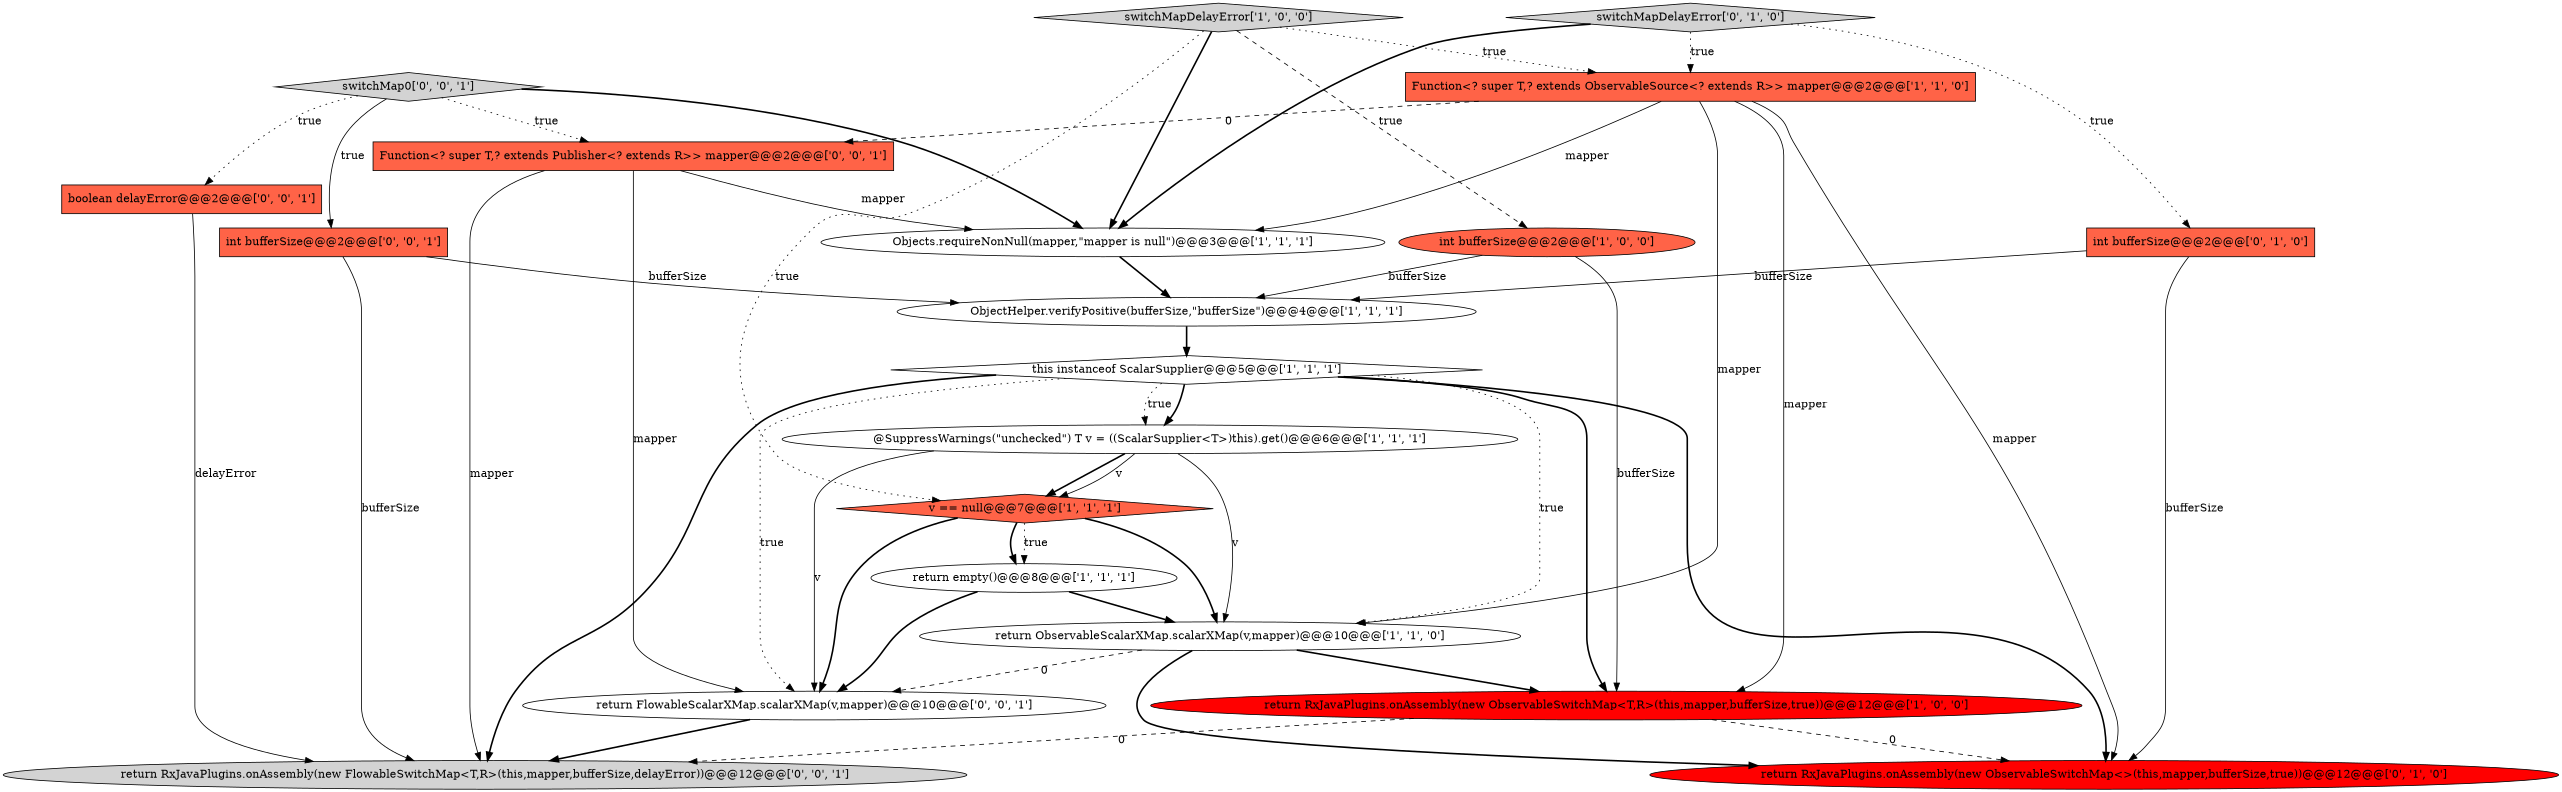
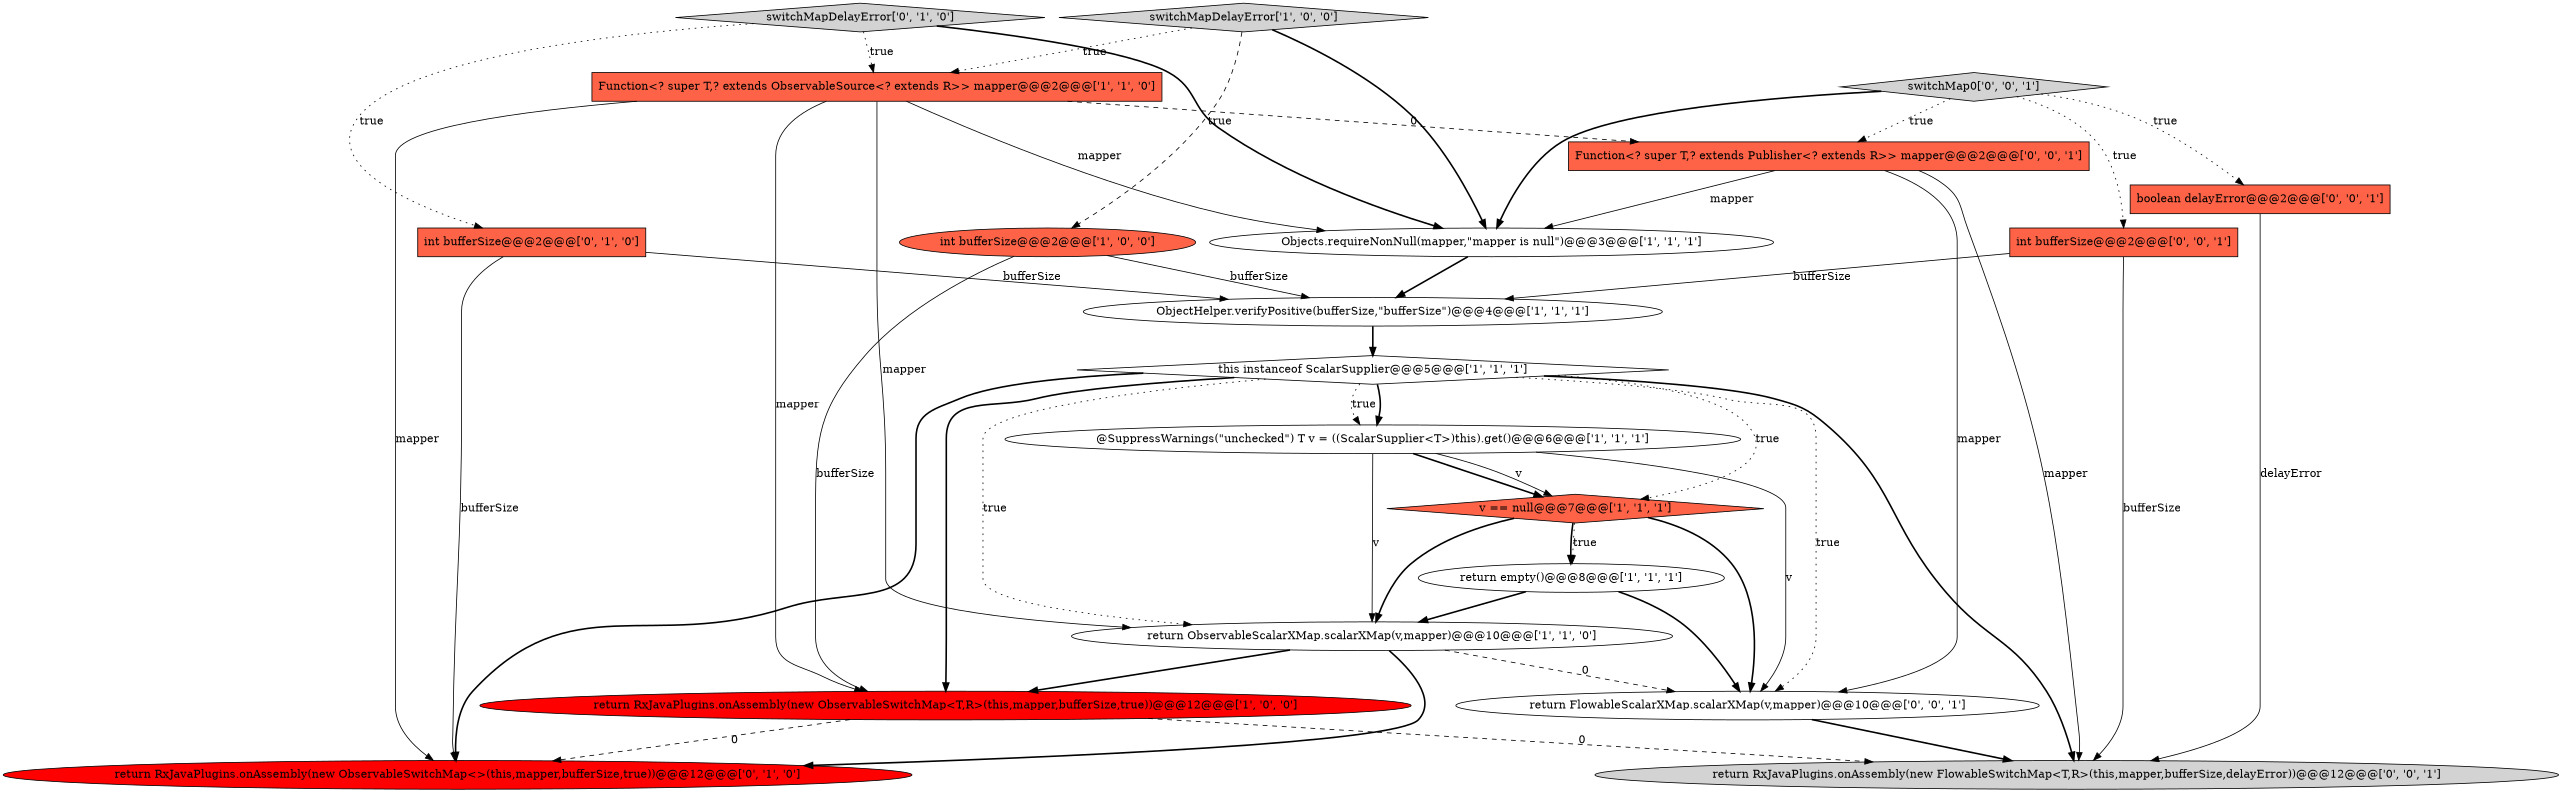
(338, 149) -> (2093, 139)
(823, 221) -> (1727, 410)
